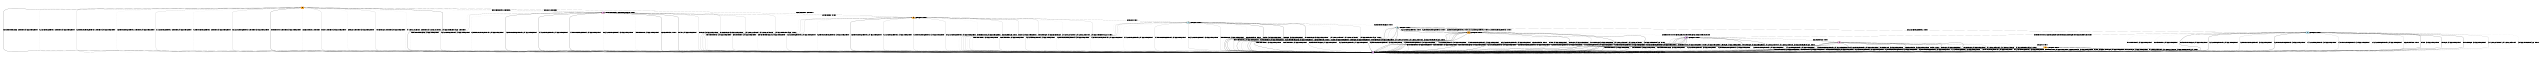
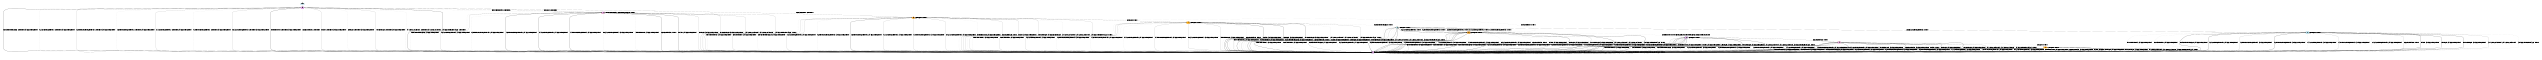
none -> (302, 4)
(302, 8) -> (302, 8)
(773, 15) -> (1259, 19)
(1188, 23) -> (1188, 23)
(1917, 30) -> (1917, 30)
(1997, 35) -> none
